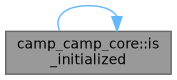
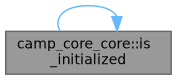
(88, 53) -> (88, 53)
